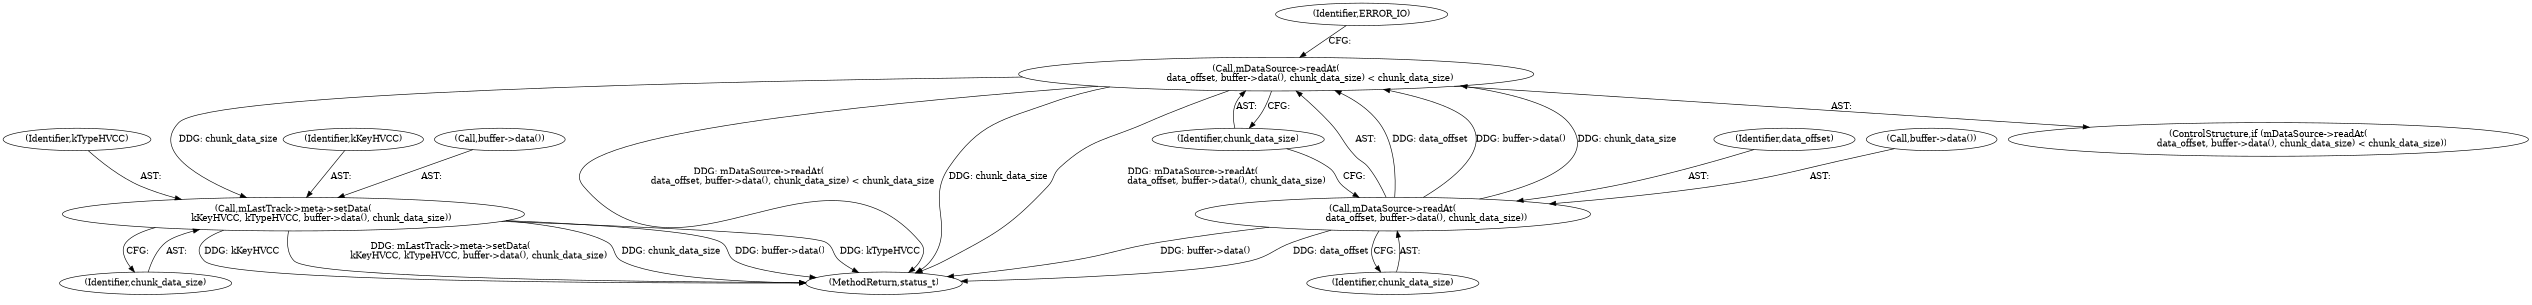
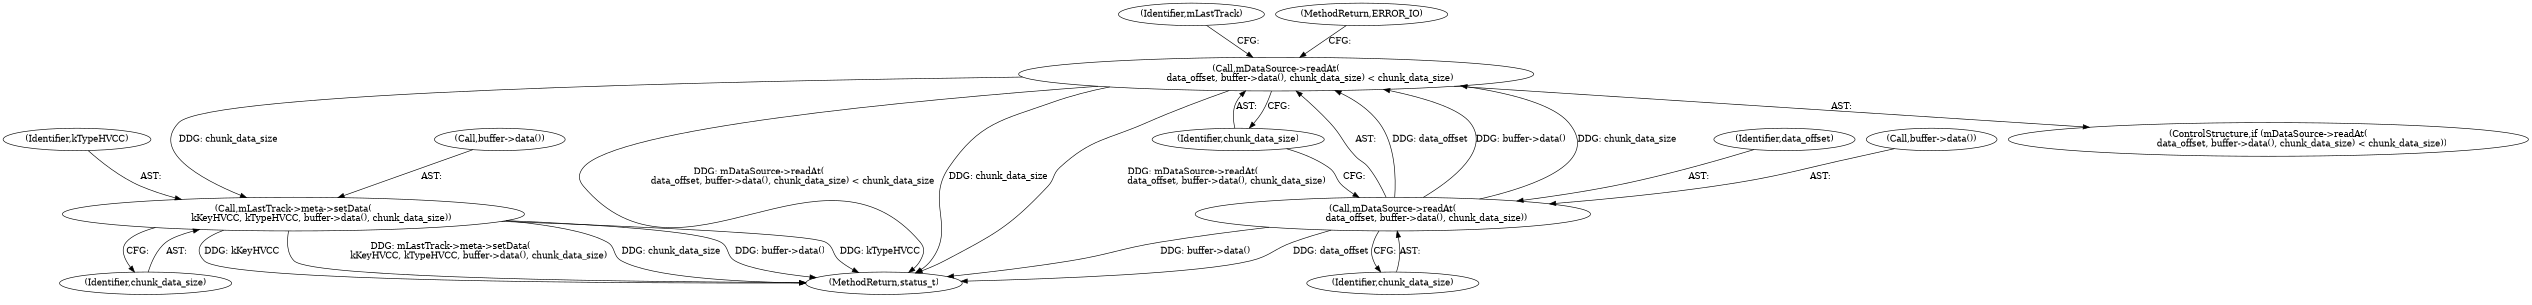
none -> (1191, 14)
(1362, 14) -> (1362, 14)
(353, 139) -> none
